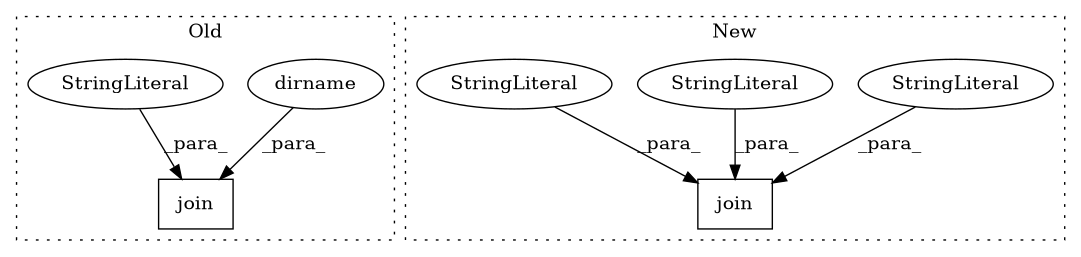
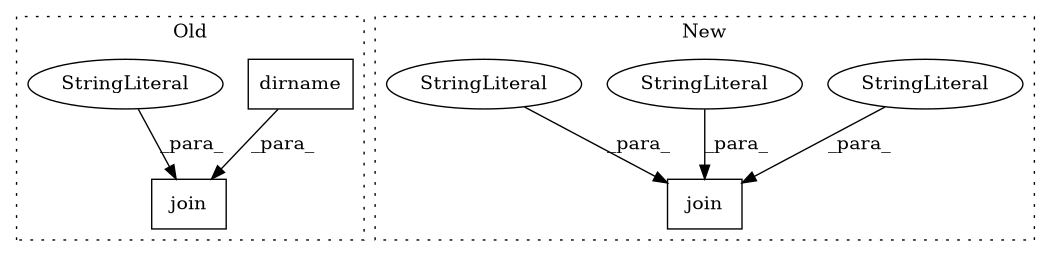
(316, 84) -> (301, 84)
